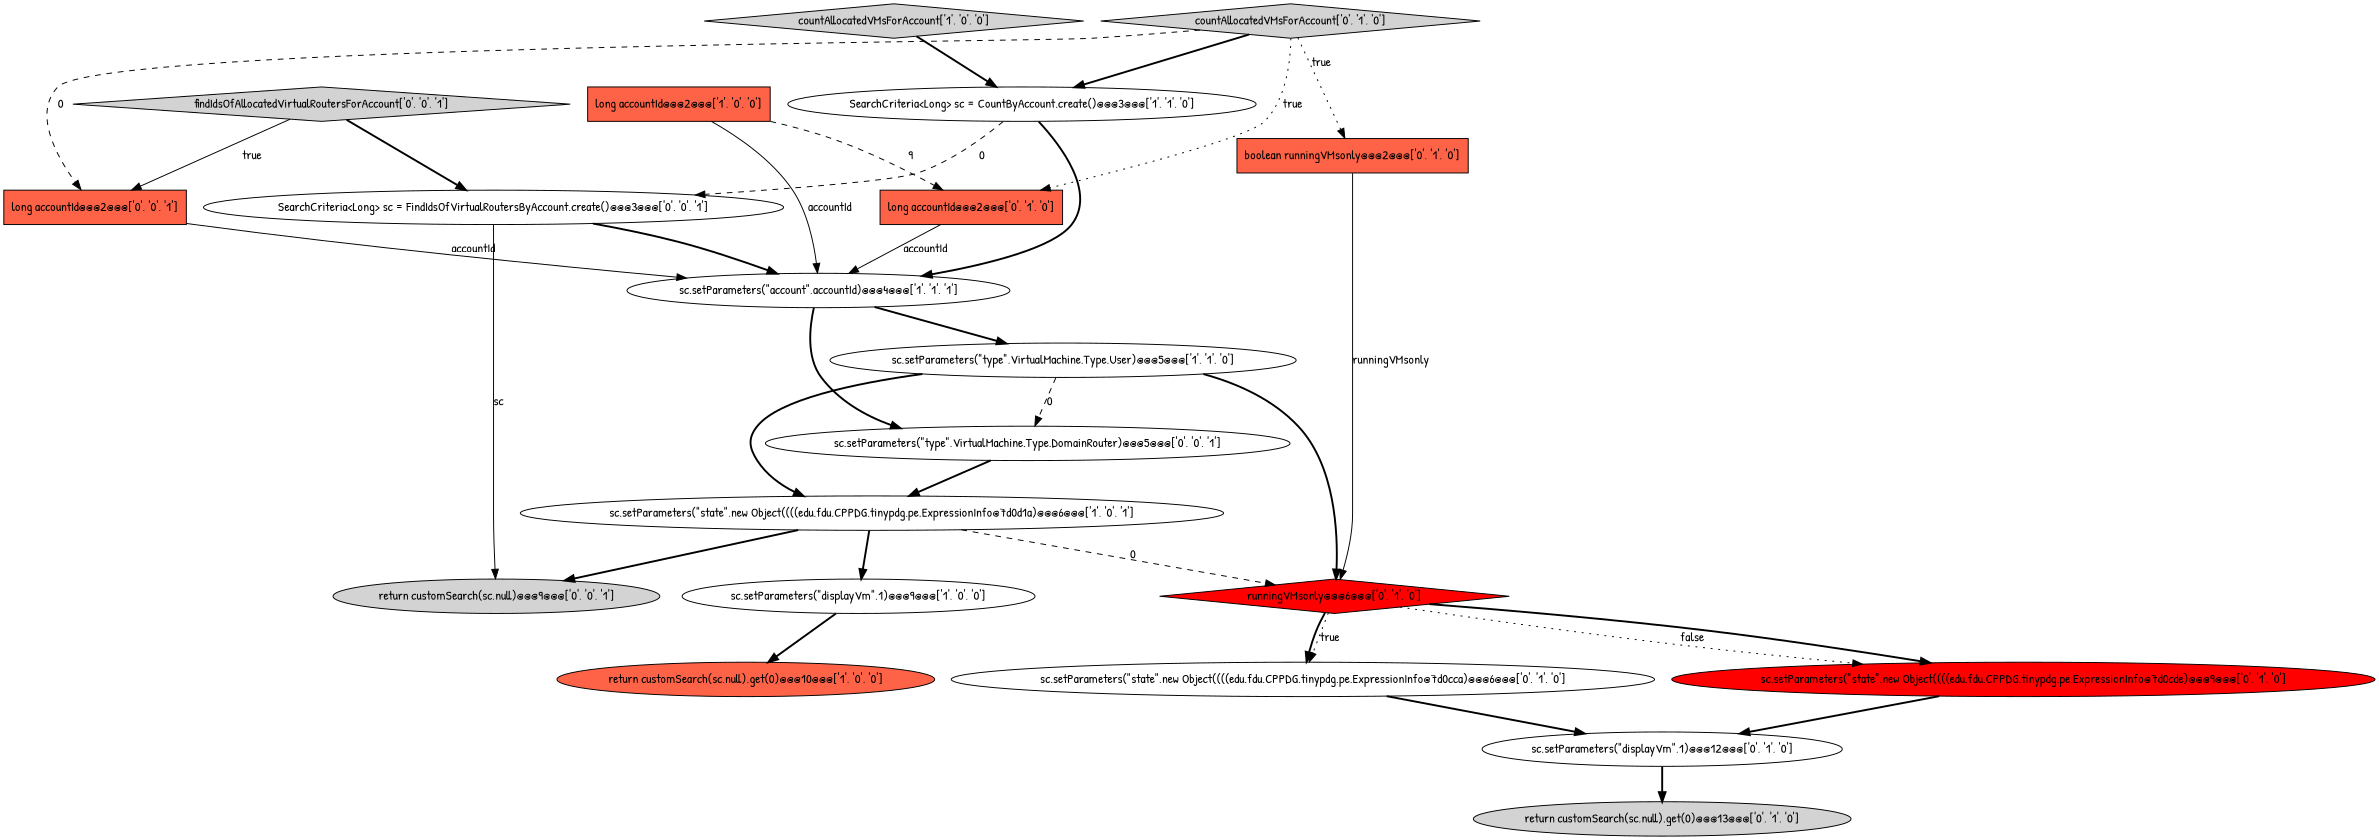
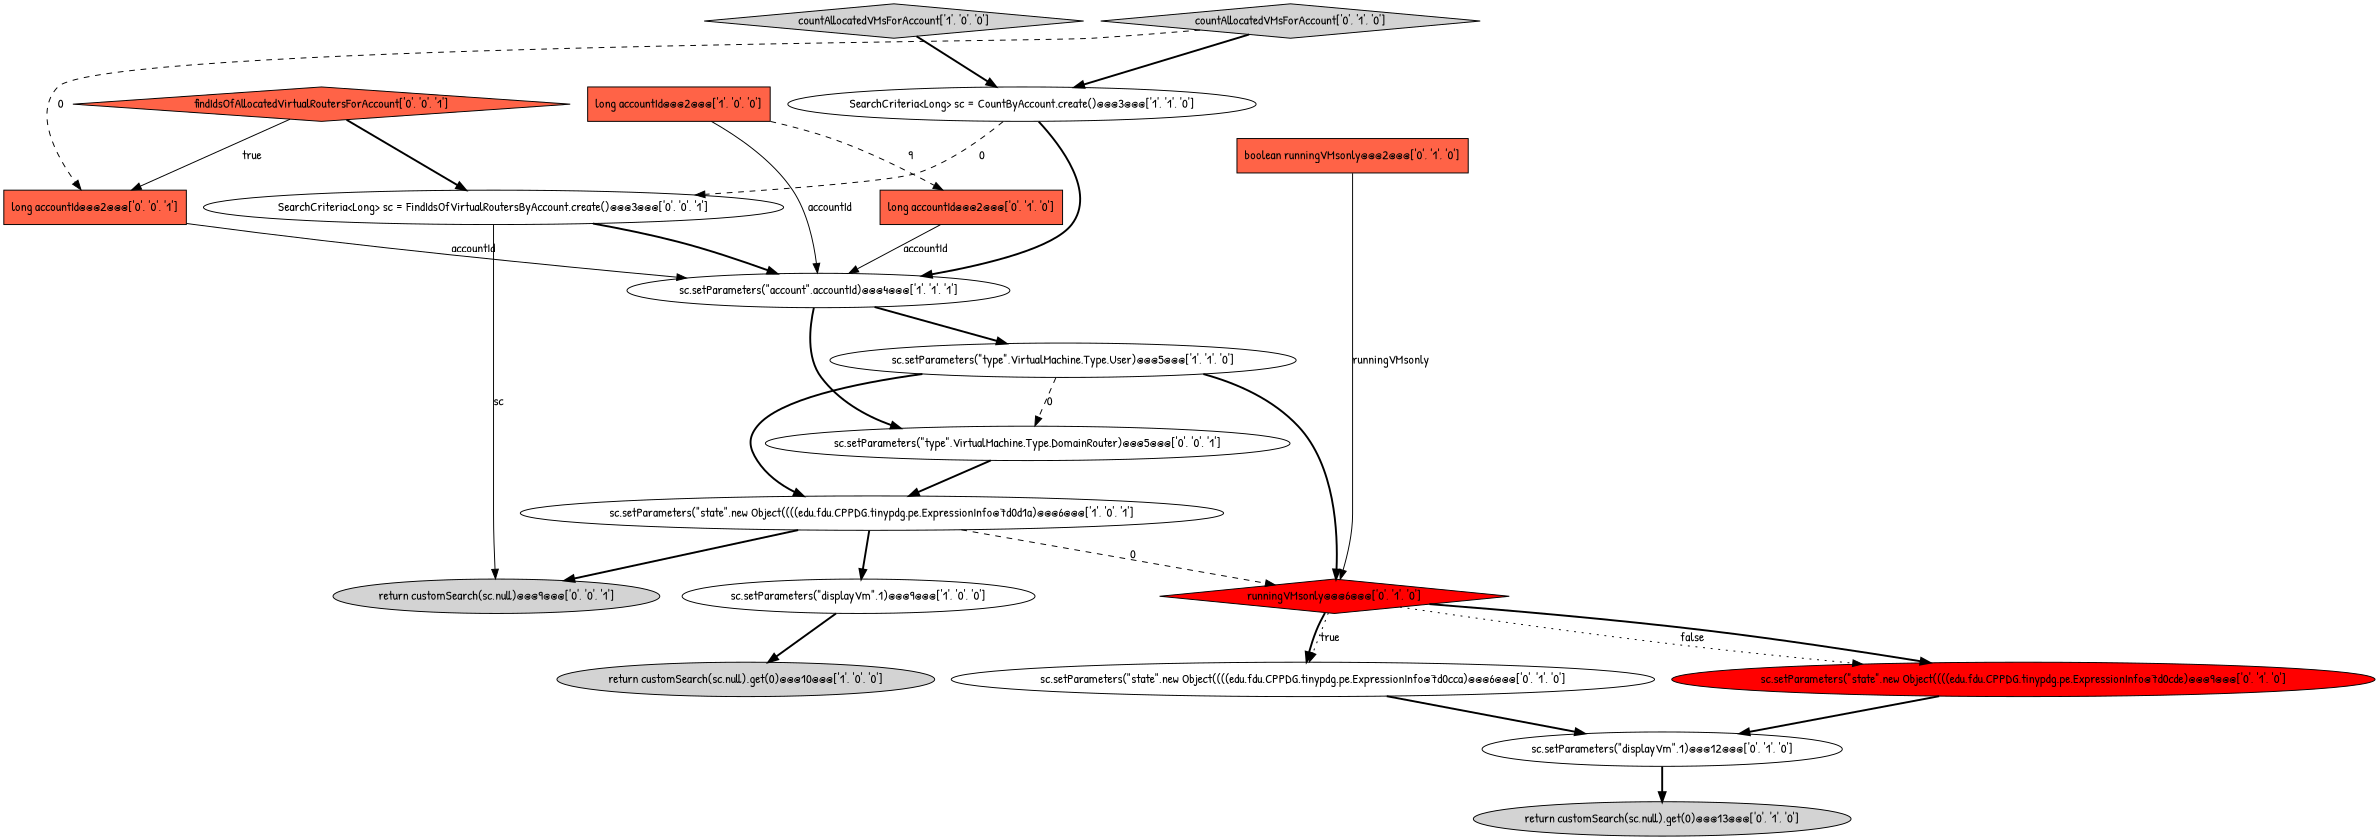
(1319, 84) -> none
(322, 104) -> (322, 104)
(1202, 147) -> none
(746, 679) -> (746, 679)
